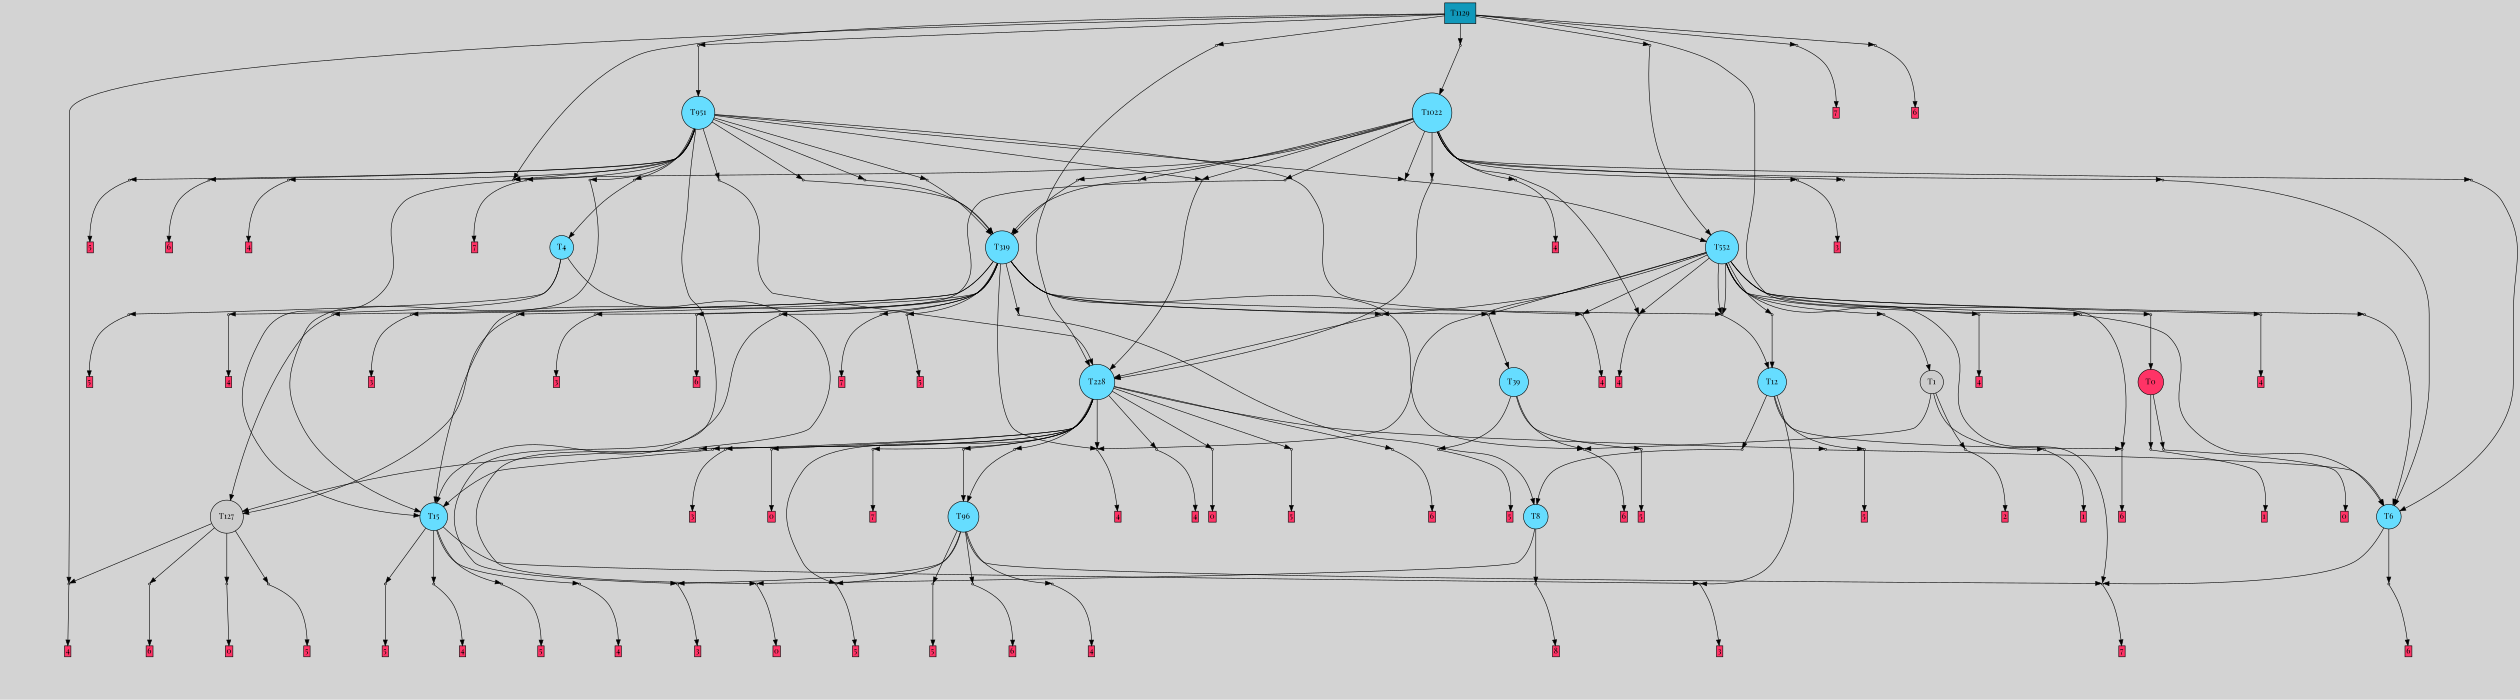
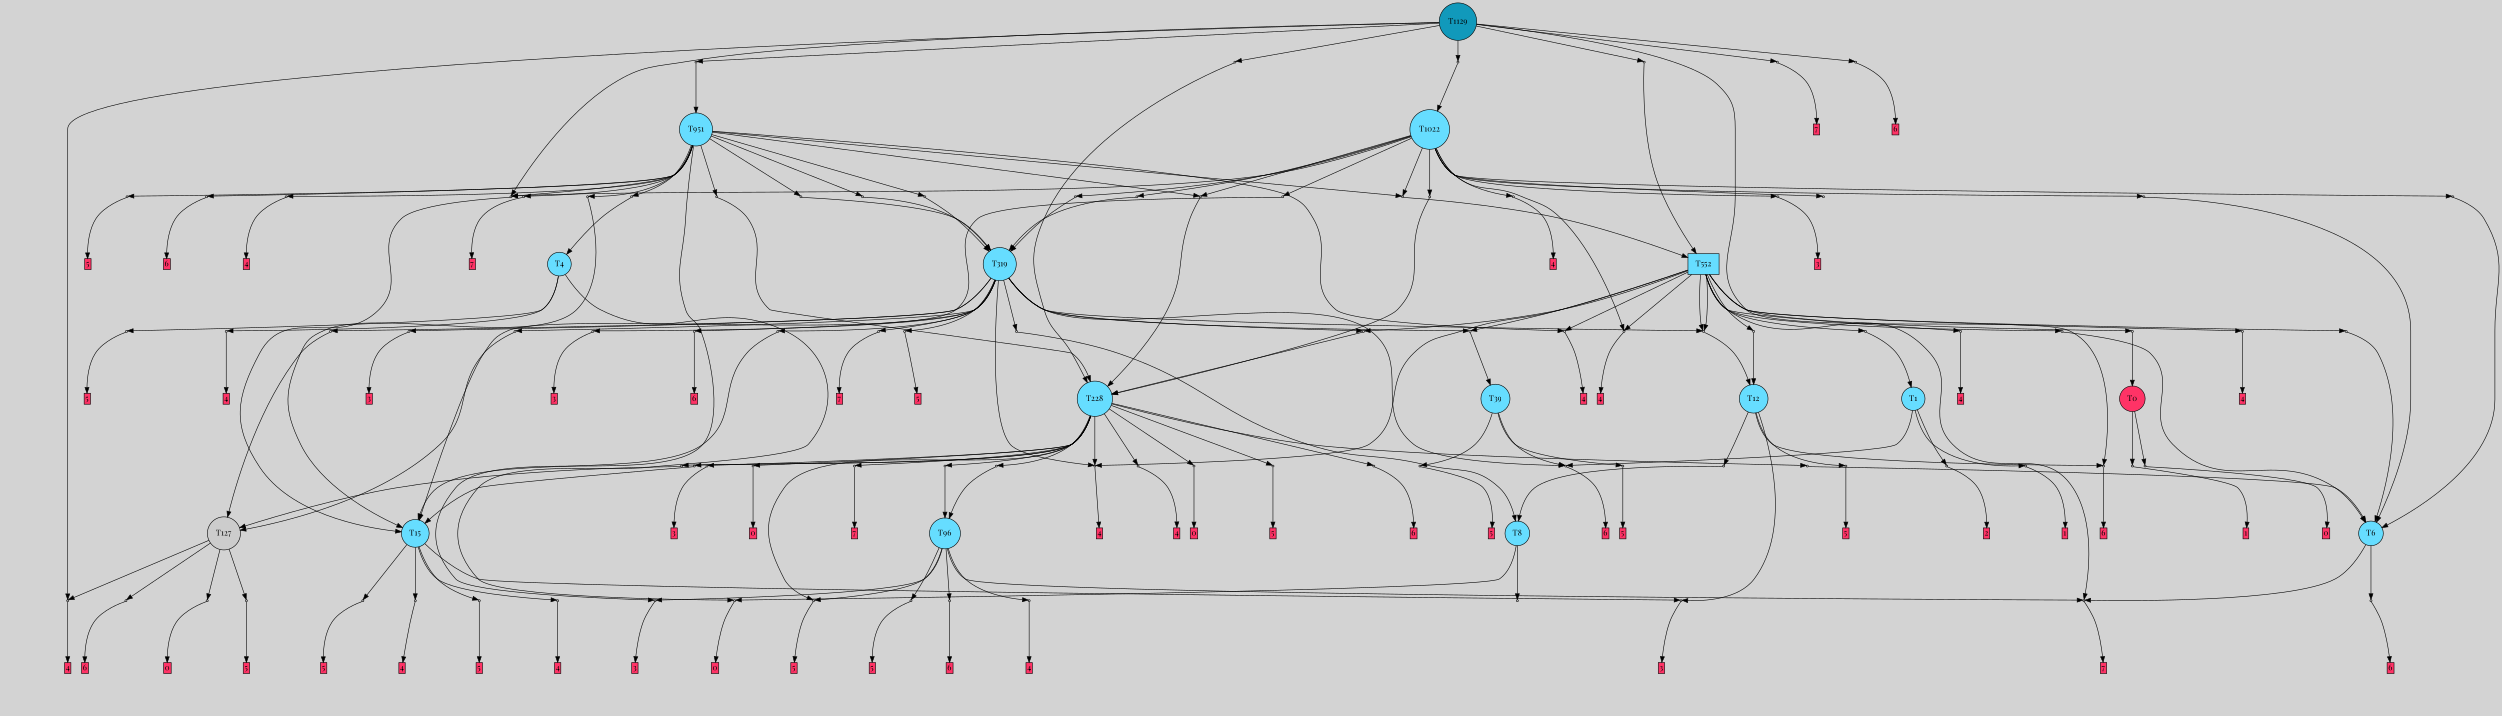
(1460, 13) -> (1458, 22)
(1722, 247) -> (1704, 264)
(1932, 382) -> (1913, 399)
(1556, 651) -> none
